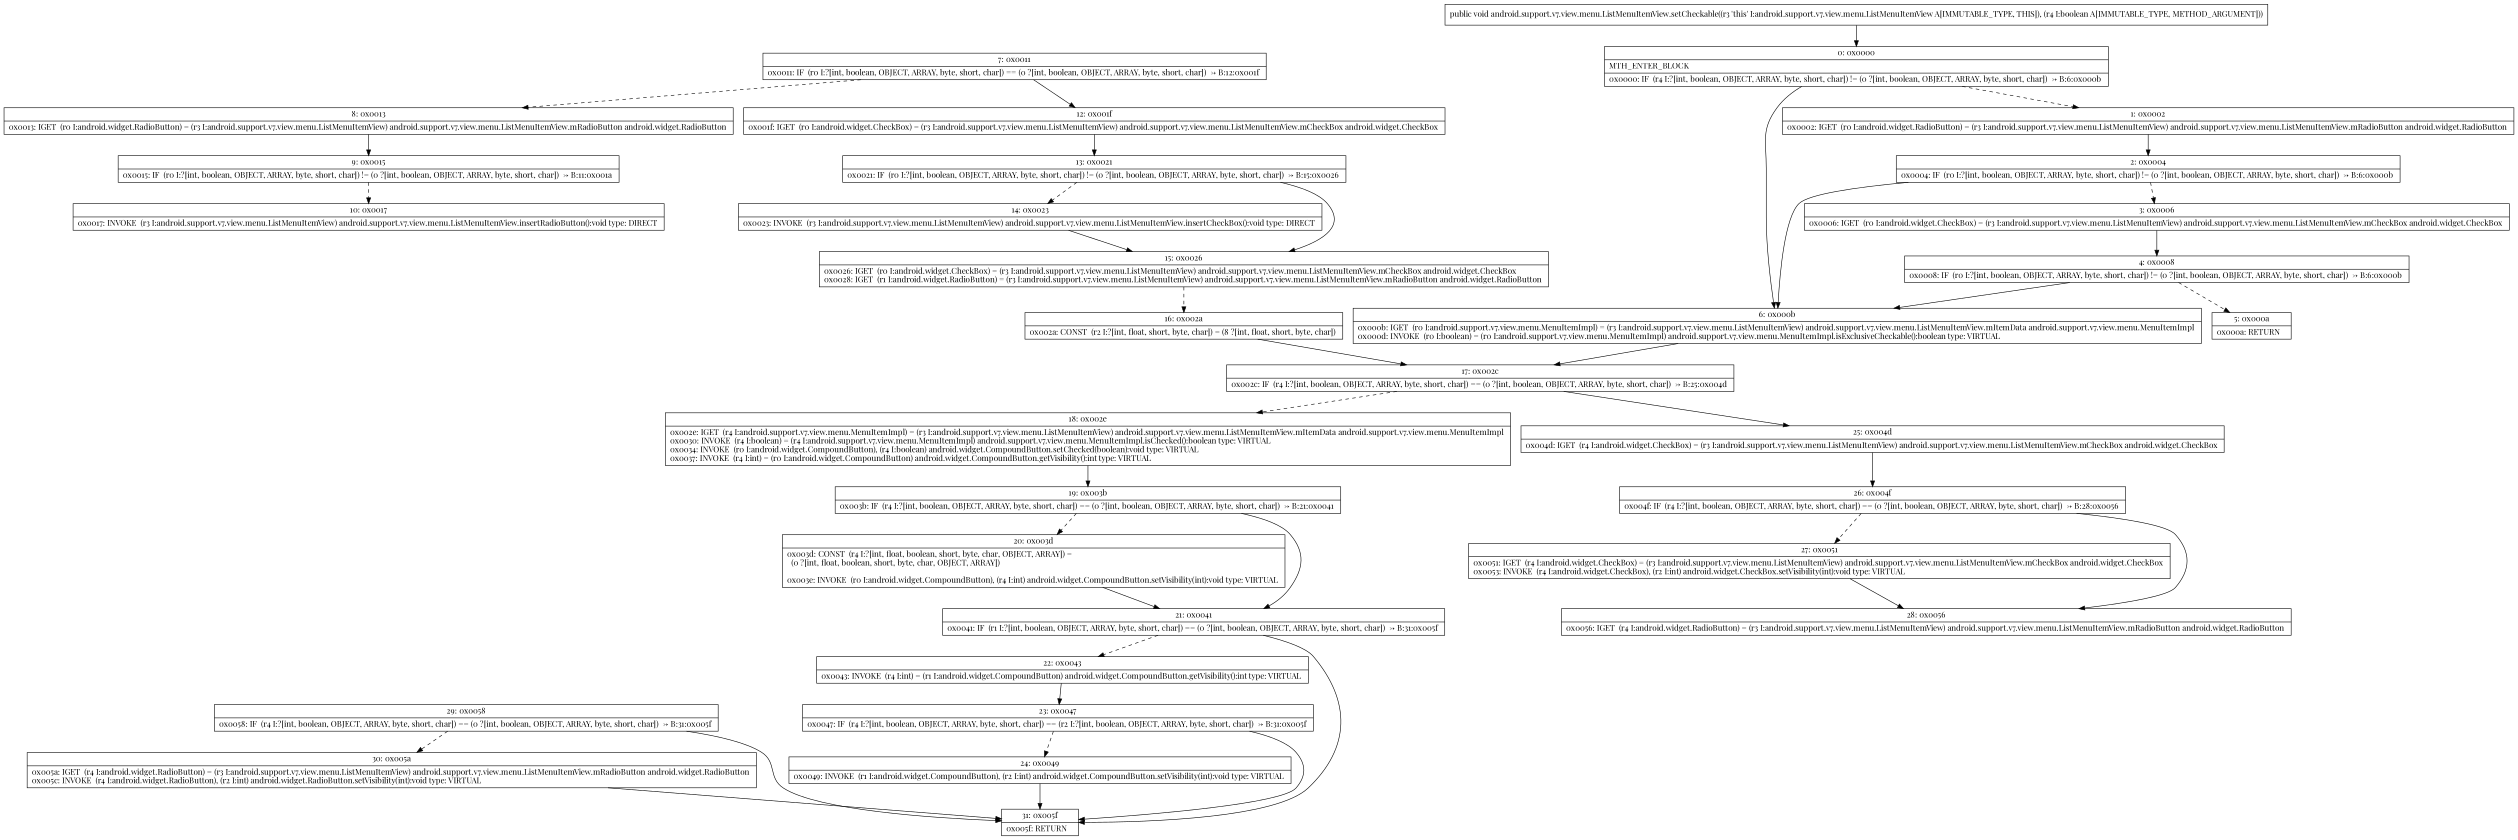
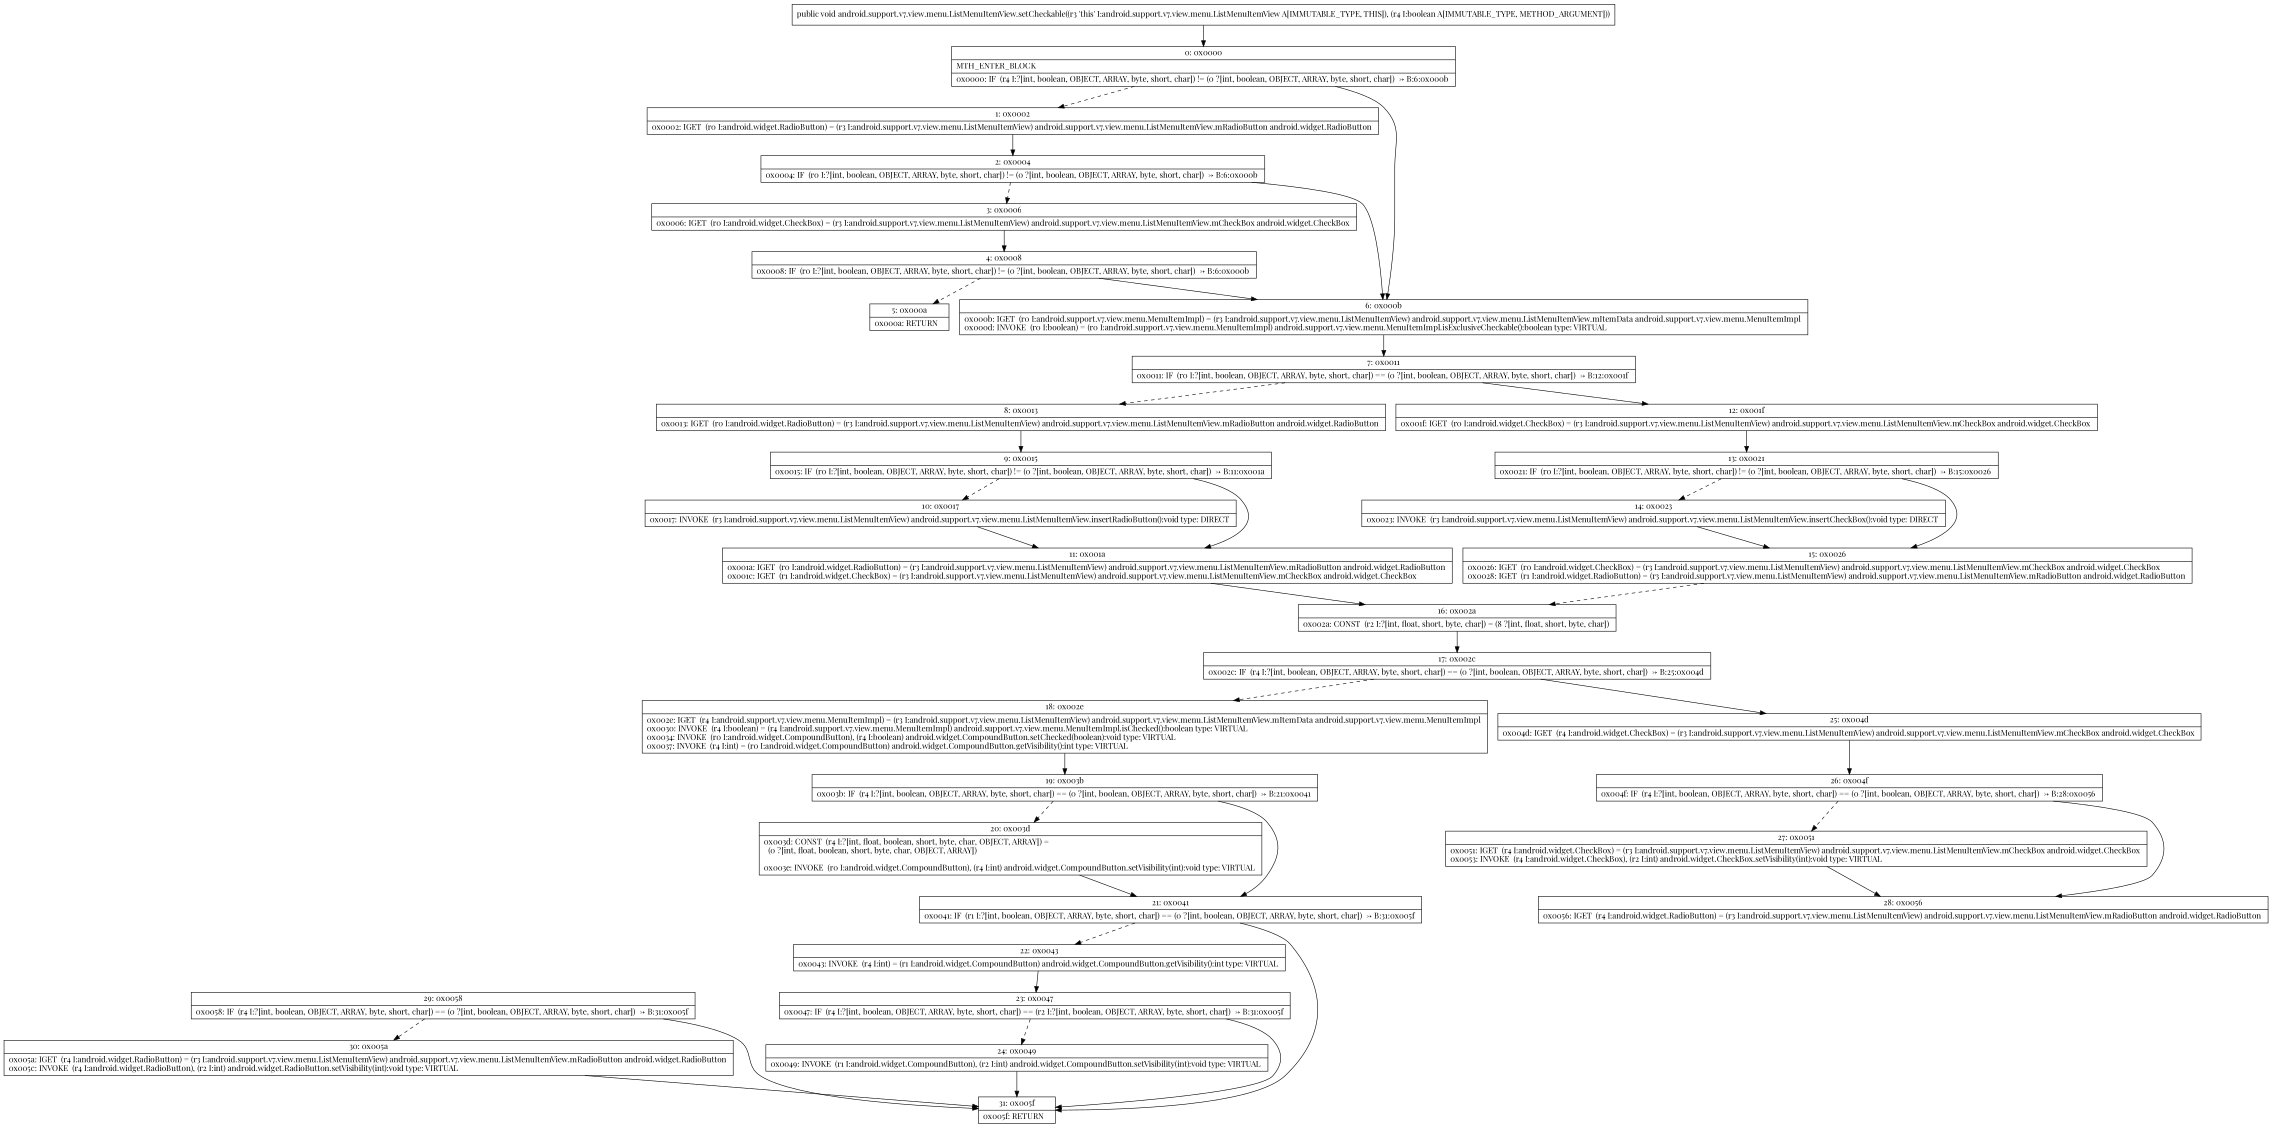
(1619, 354) -> (1384, 343)
none -> (1087, 566)
